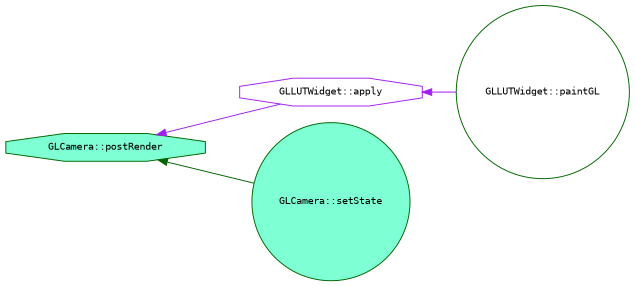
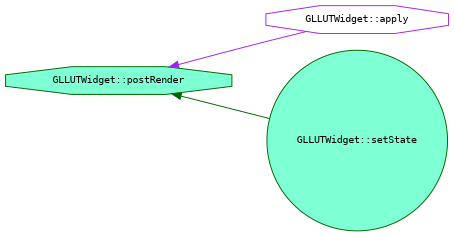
(543, 92) -> none
(106, 147) -> (119, 81)
(331, 202) -> (357, 141)
